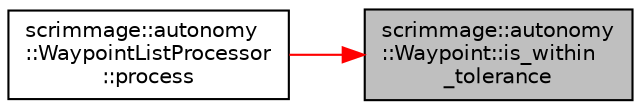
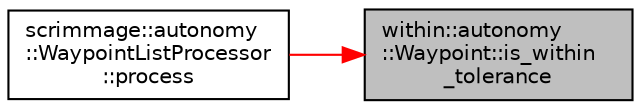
(499, 55) -> (499, 55)
